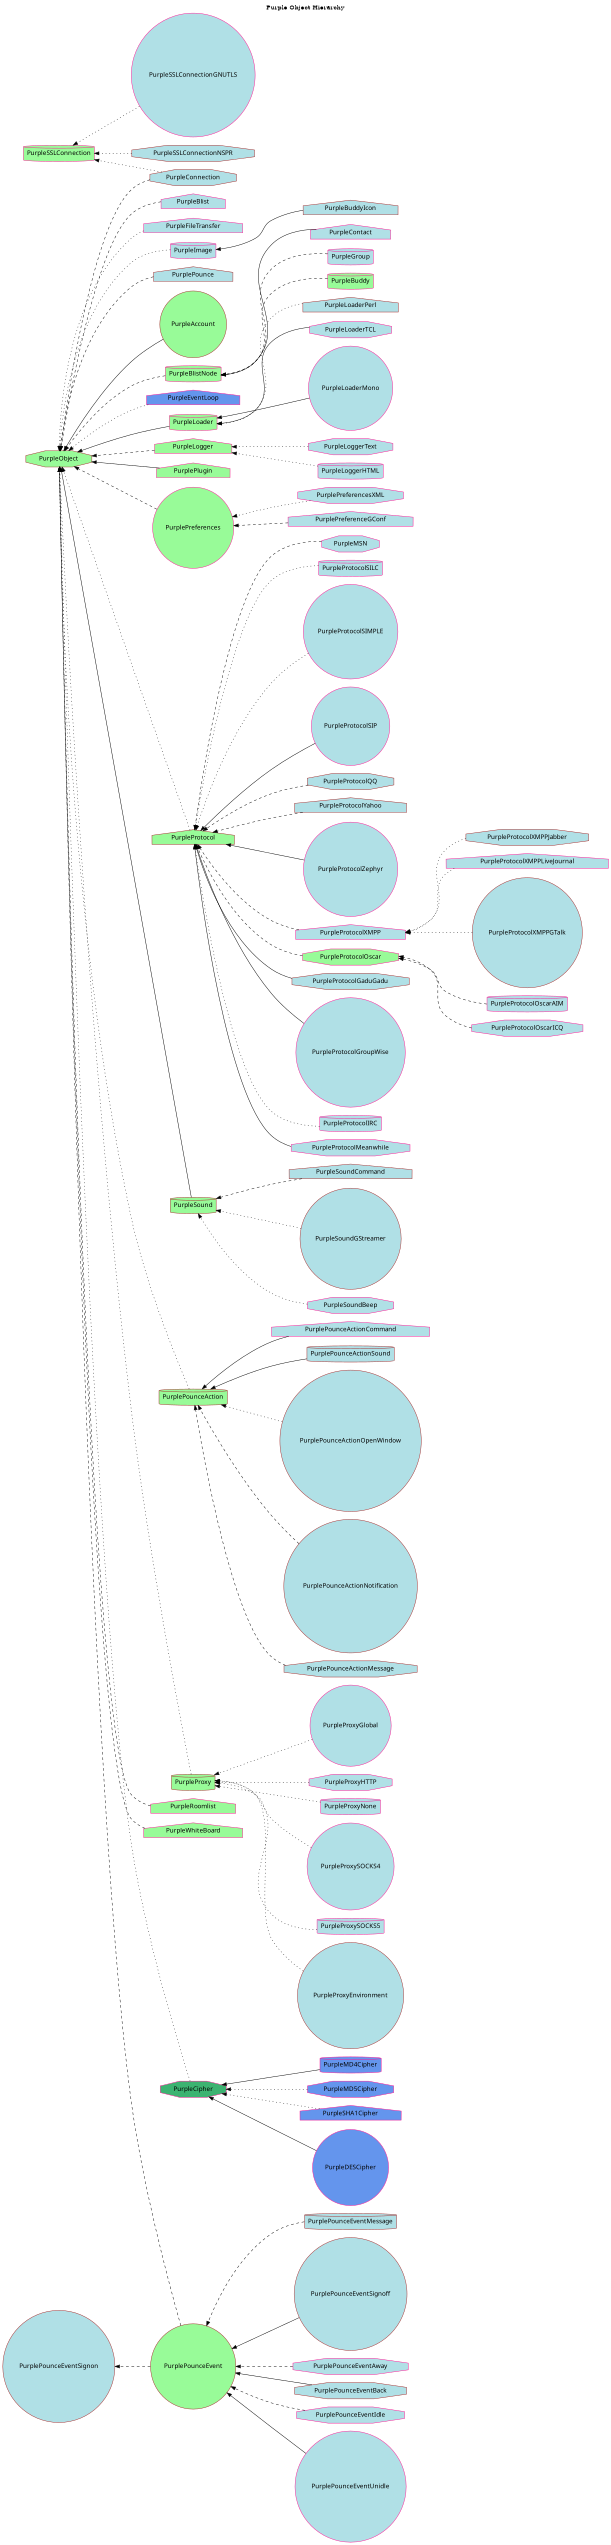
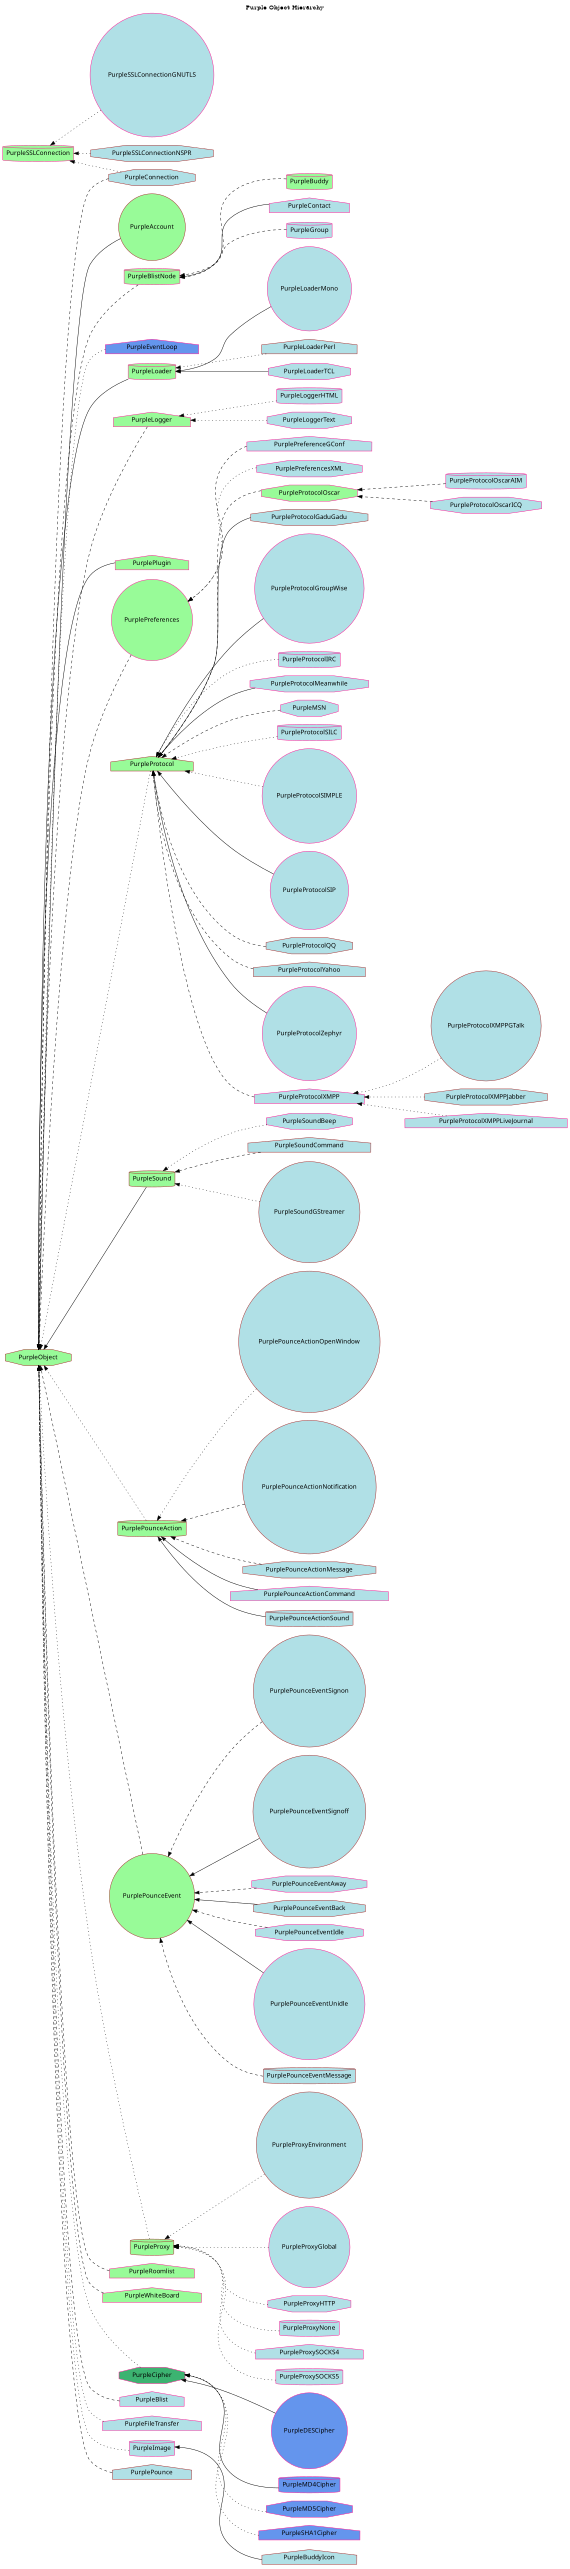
(351, 1867) -> (309, 2353)
(135, 2366) -> (208, 1781)
